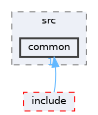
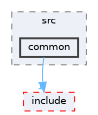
(56, 80) -> (43, 71)
